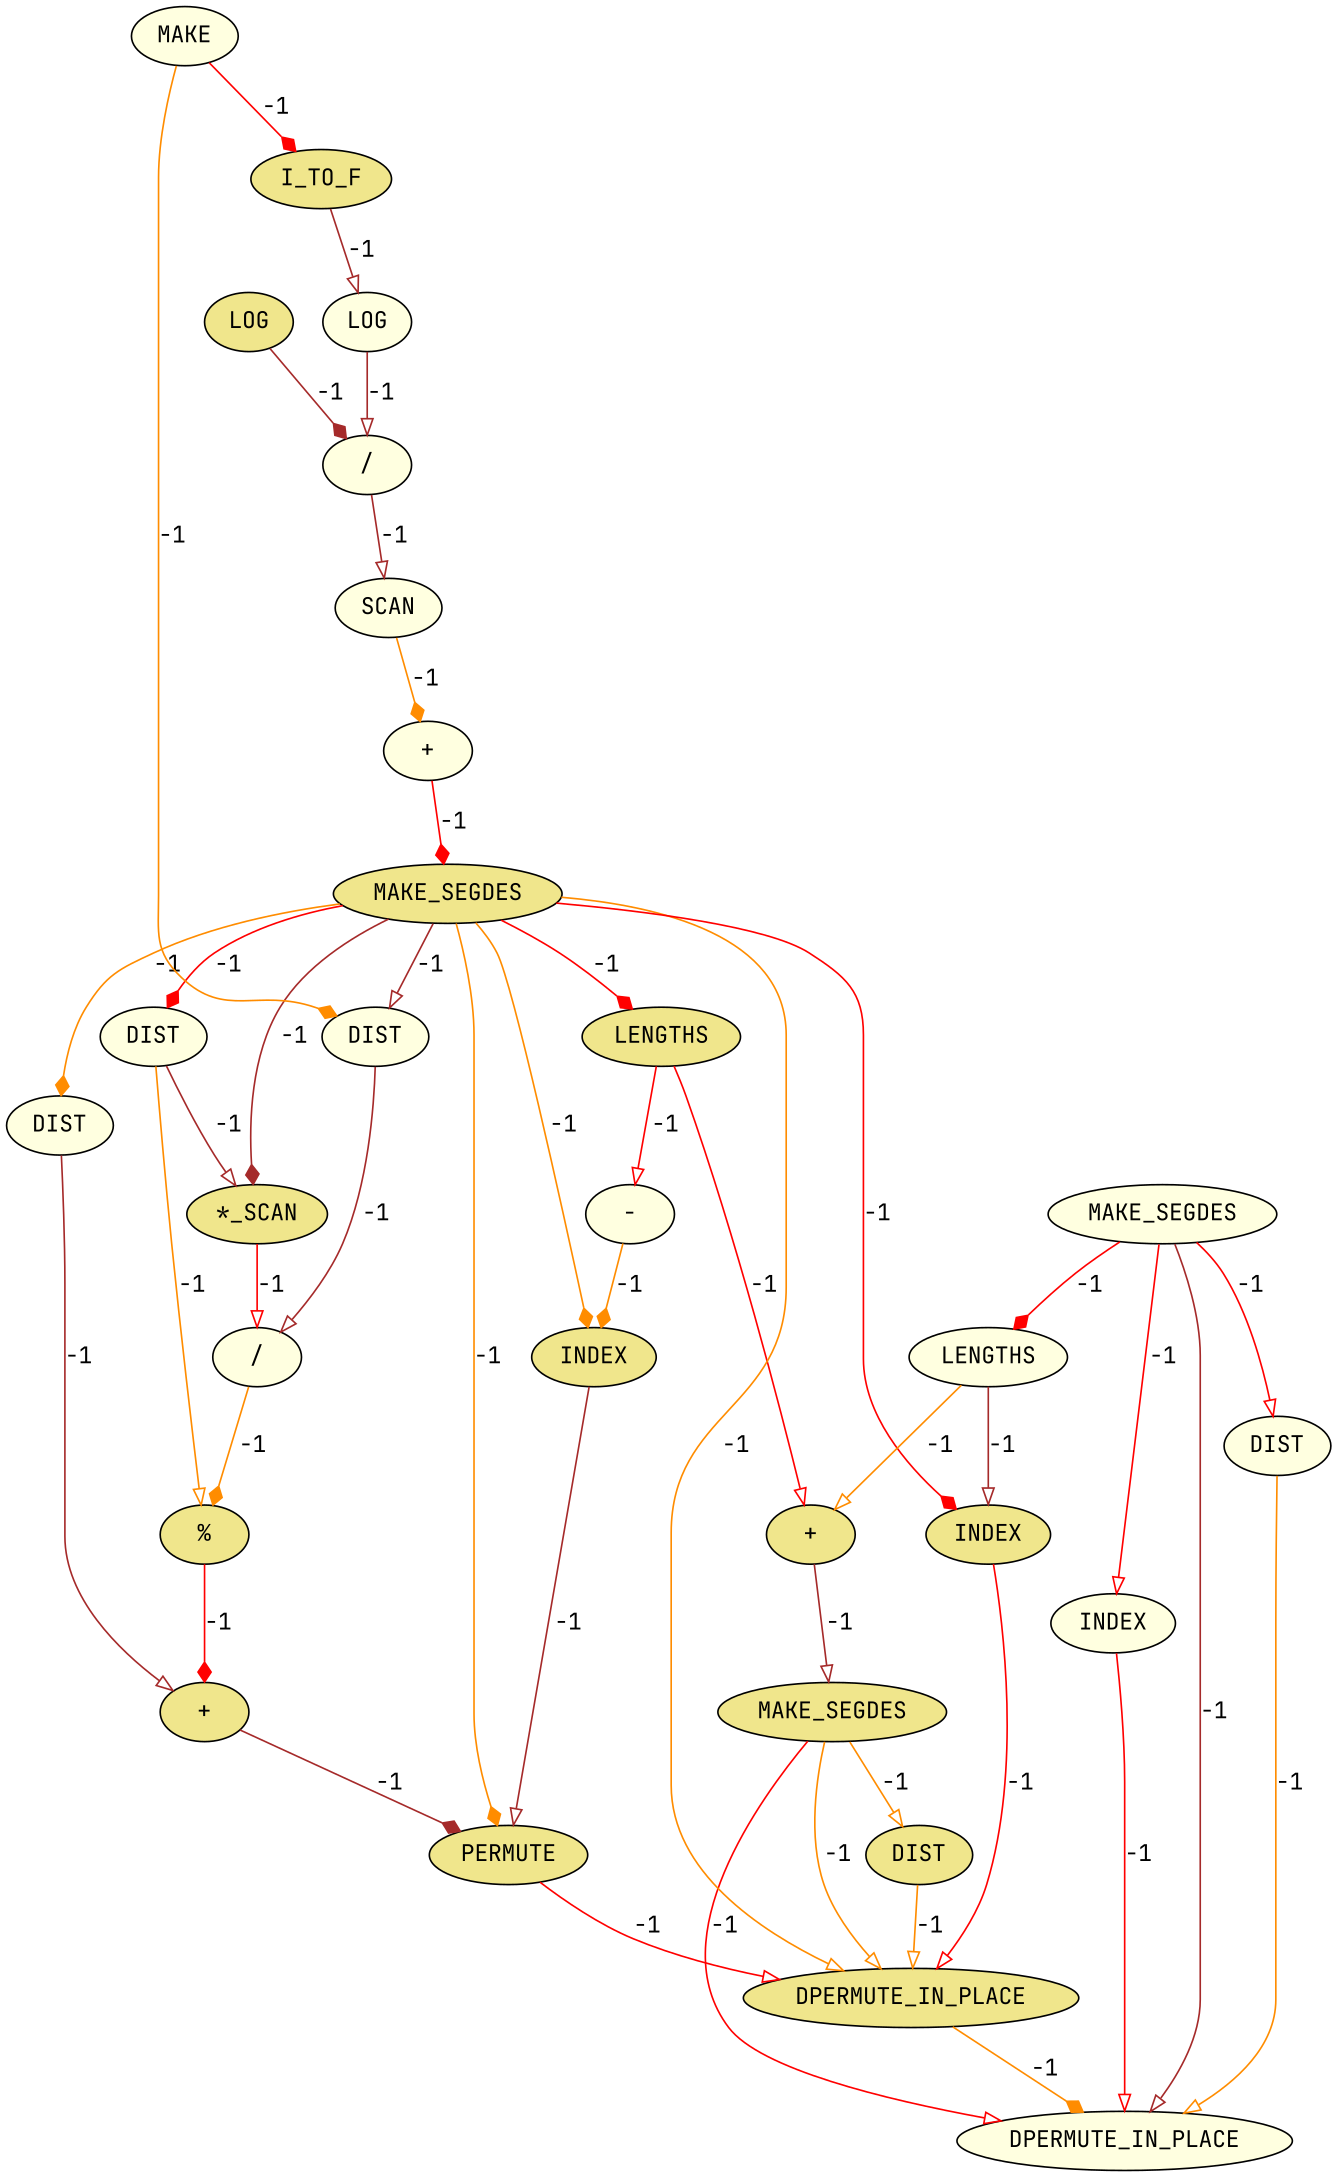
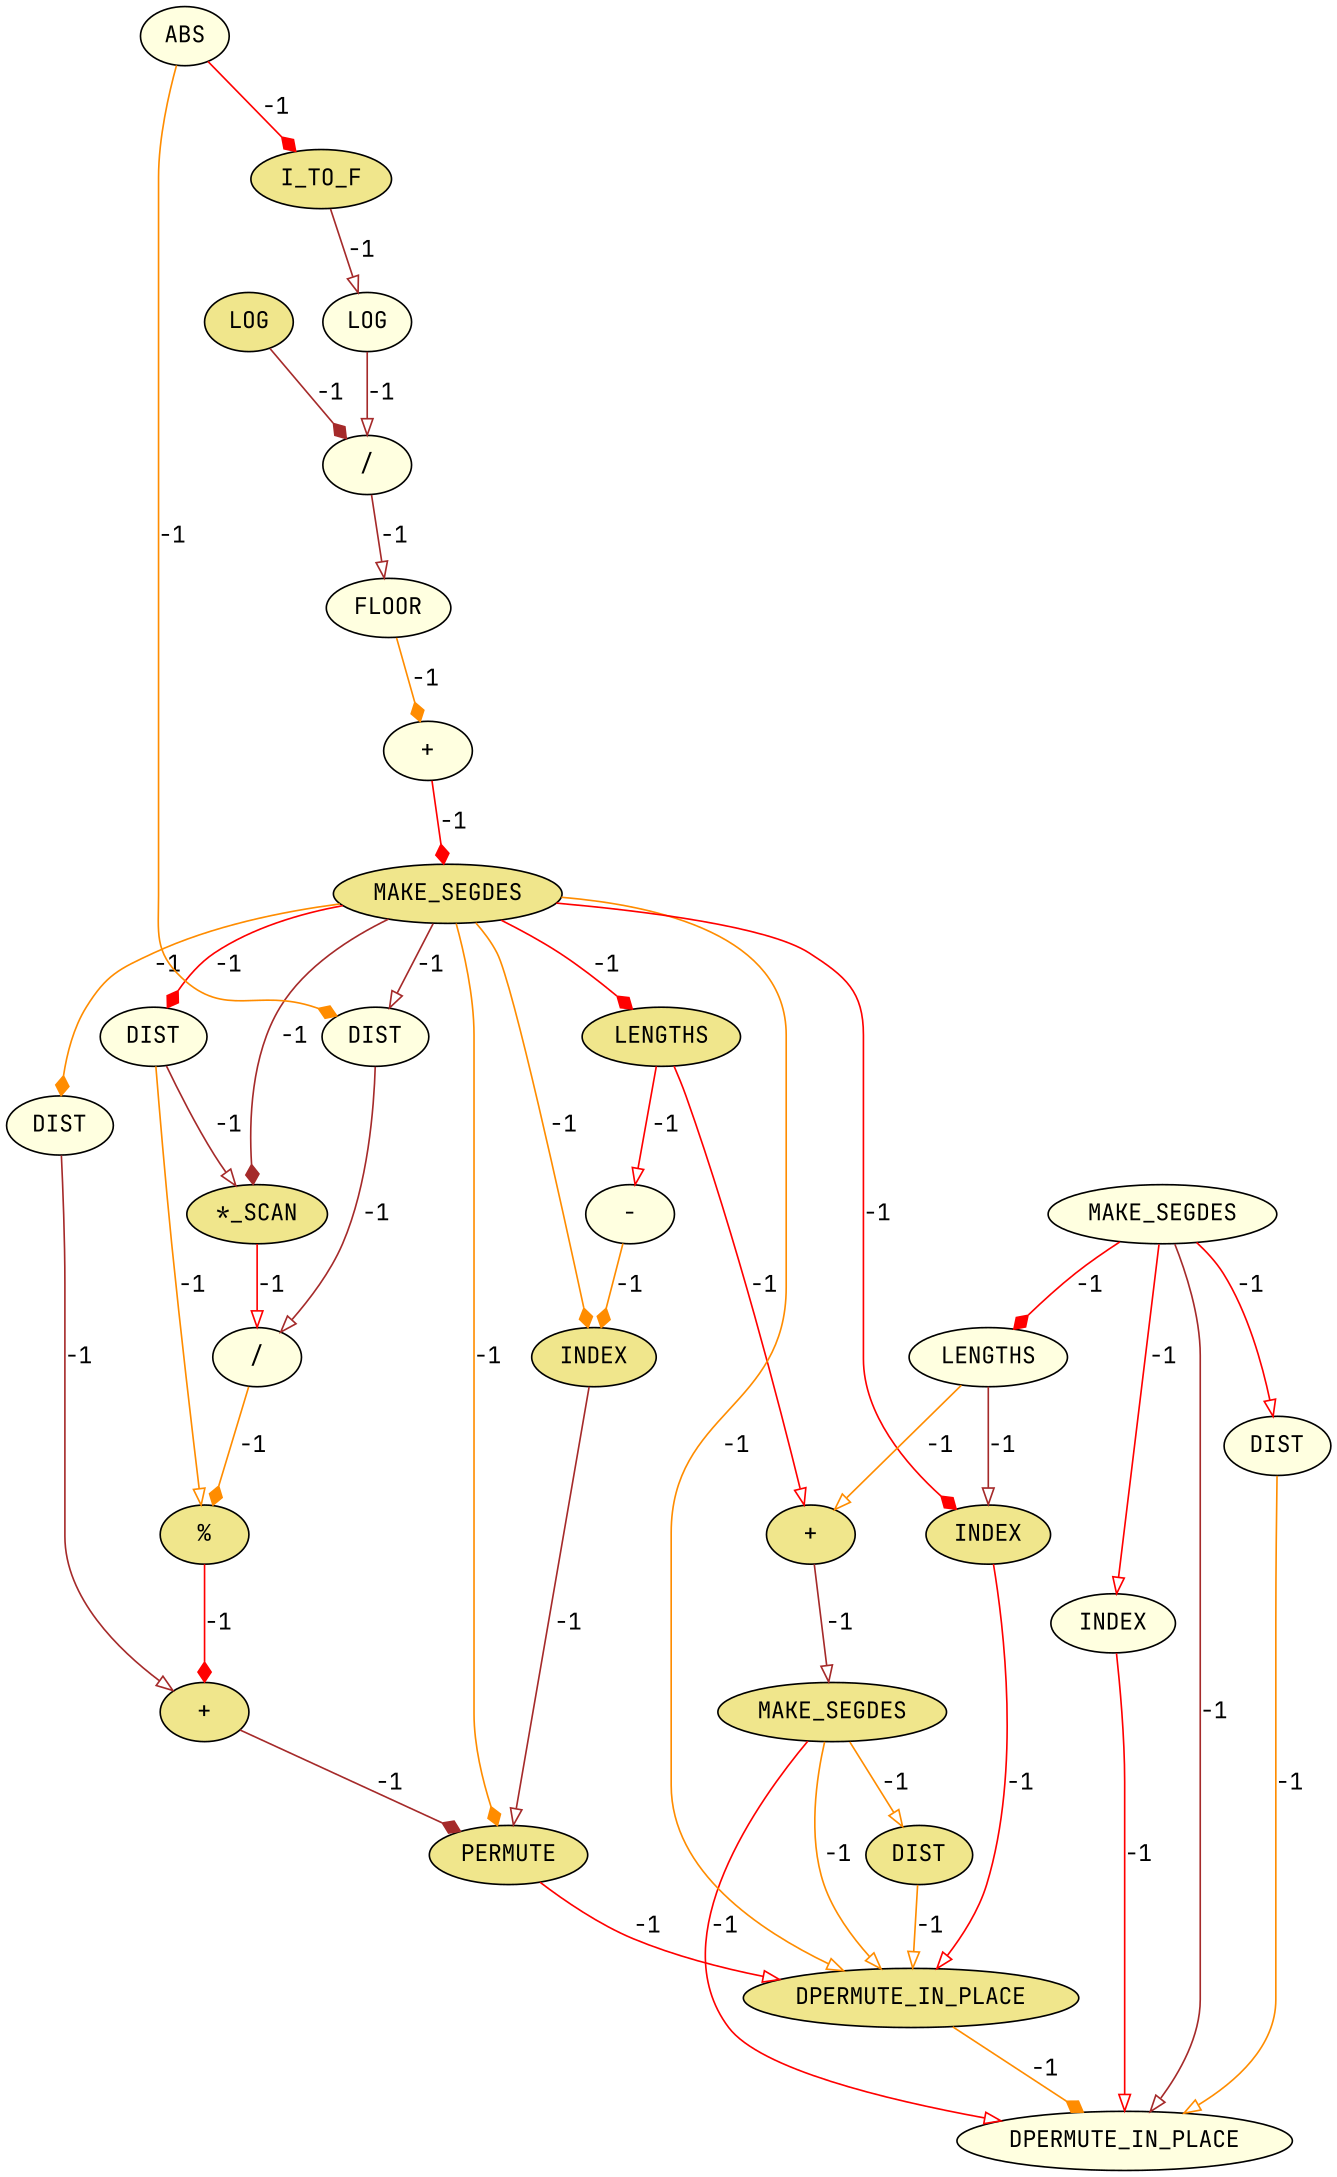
(185, 36) -> (185, 36)
(389, 608) -> (389, 608)
